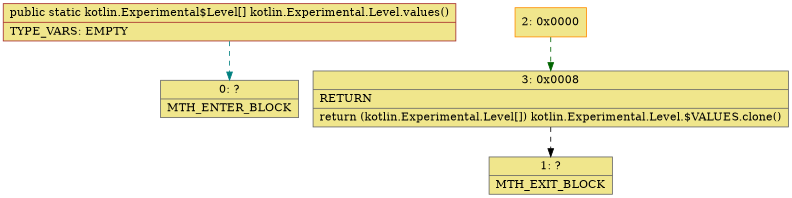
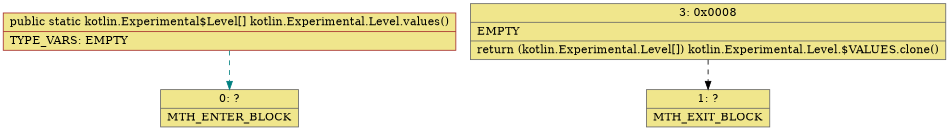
(551, 22) -> none
(346, 99) -> (498, 31)
